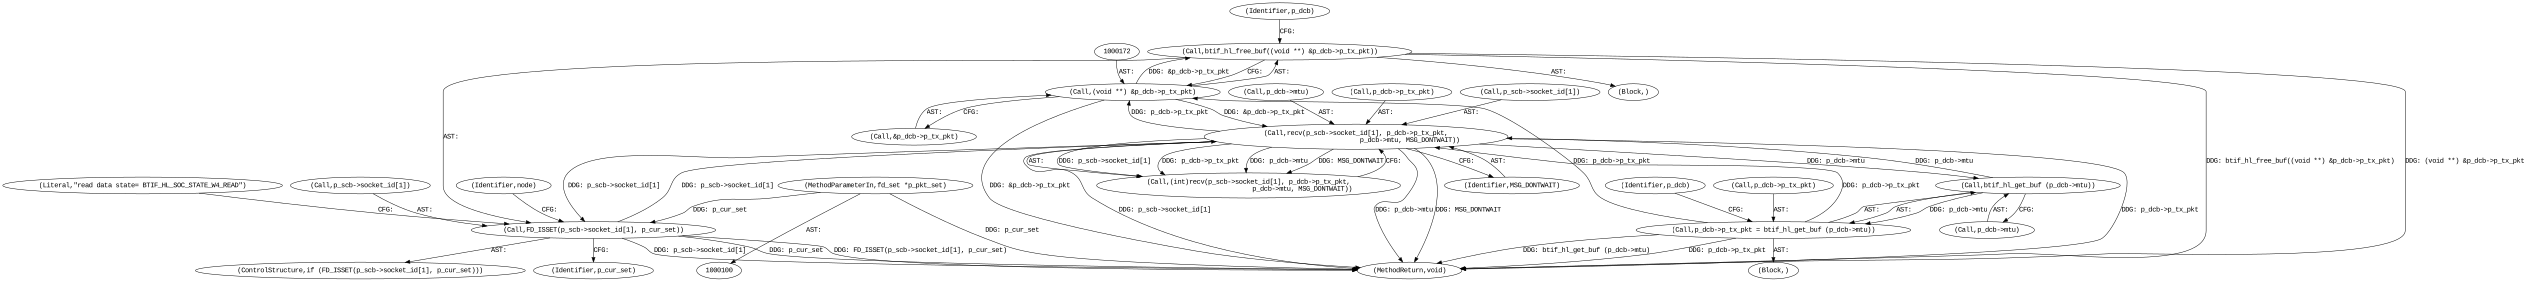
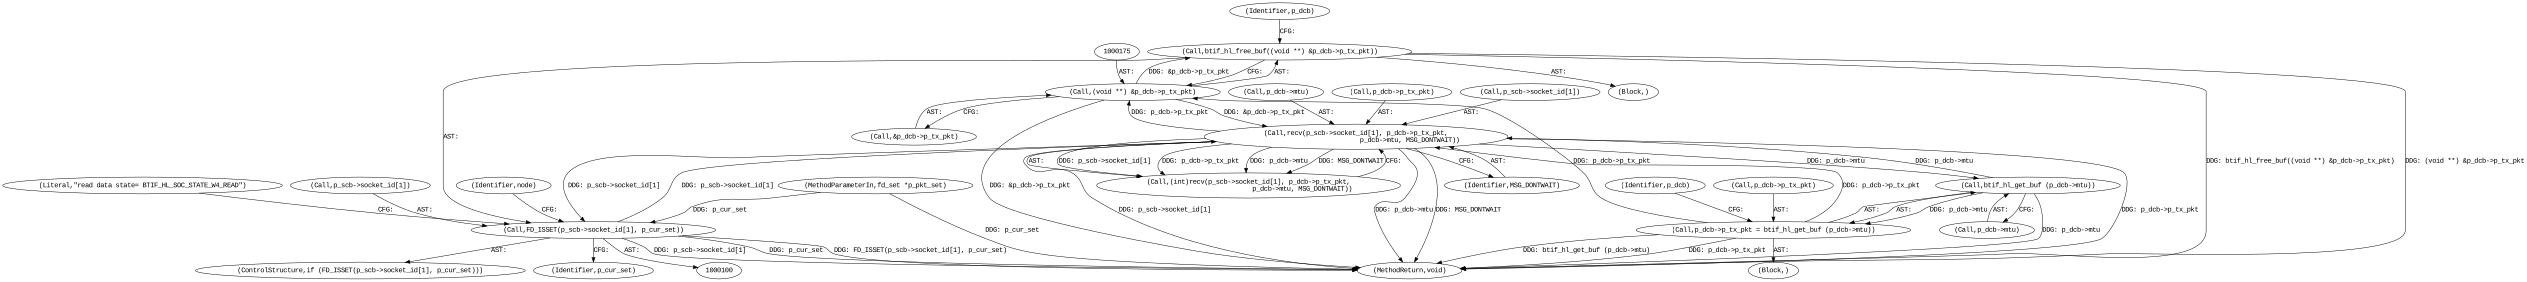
(1117, 52) -> (1117, 52)
(797, 227) -> (645, 260)
none -> (1791, 256)
